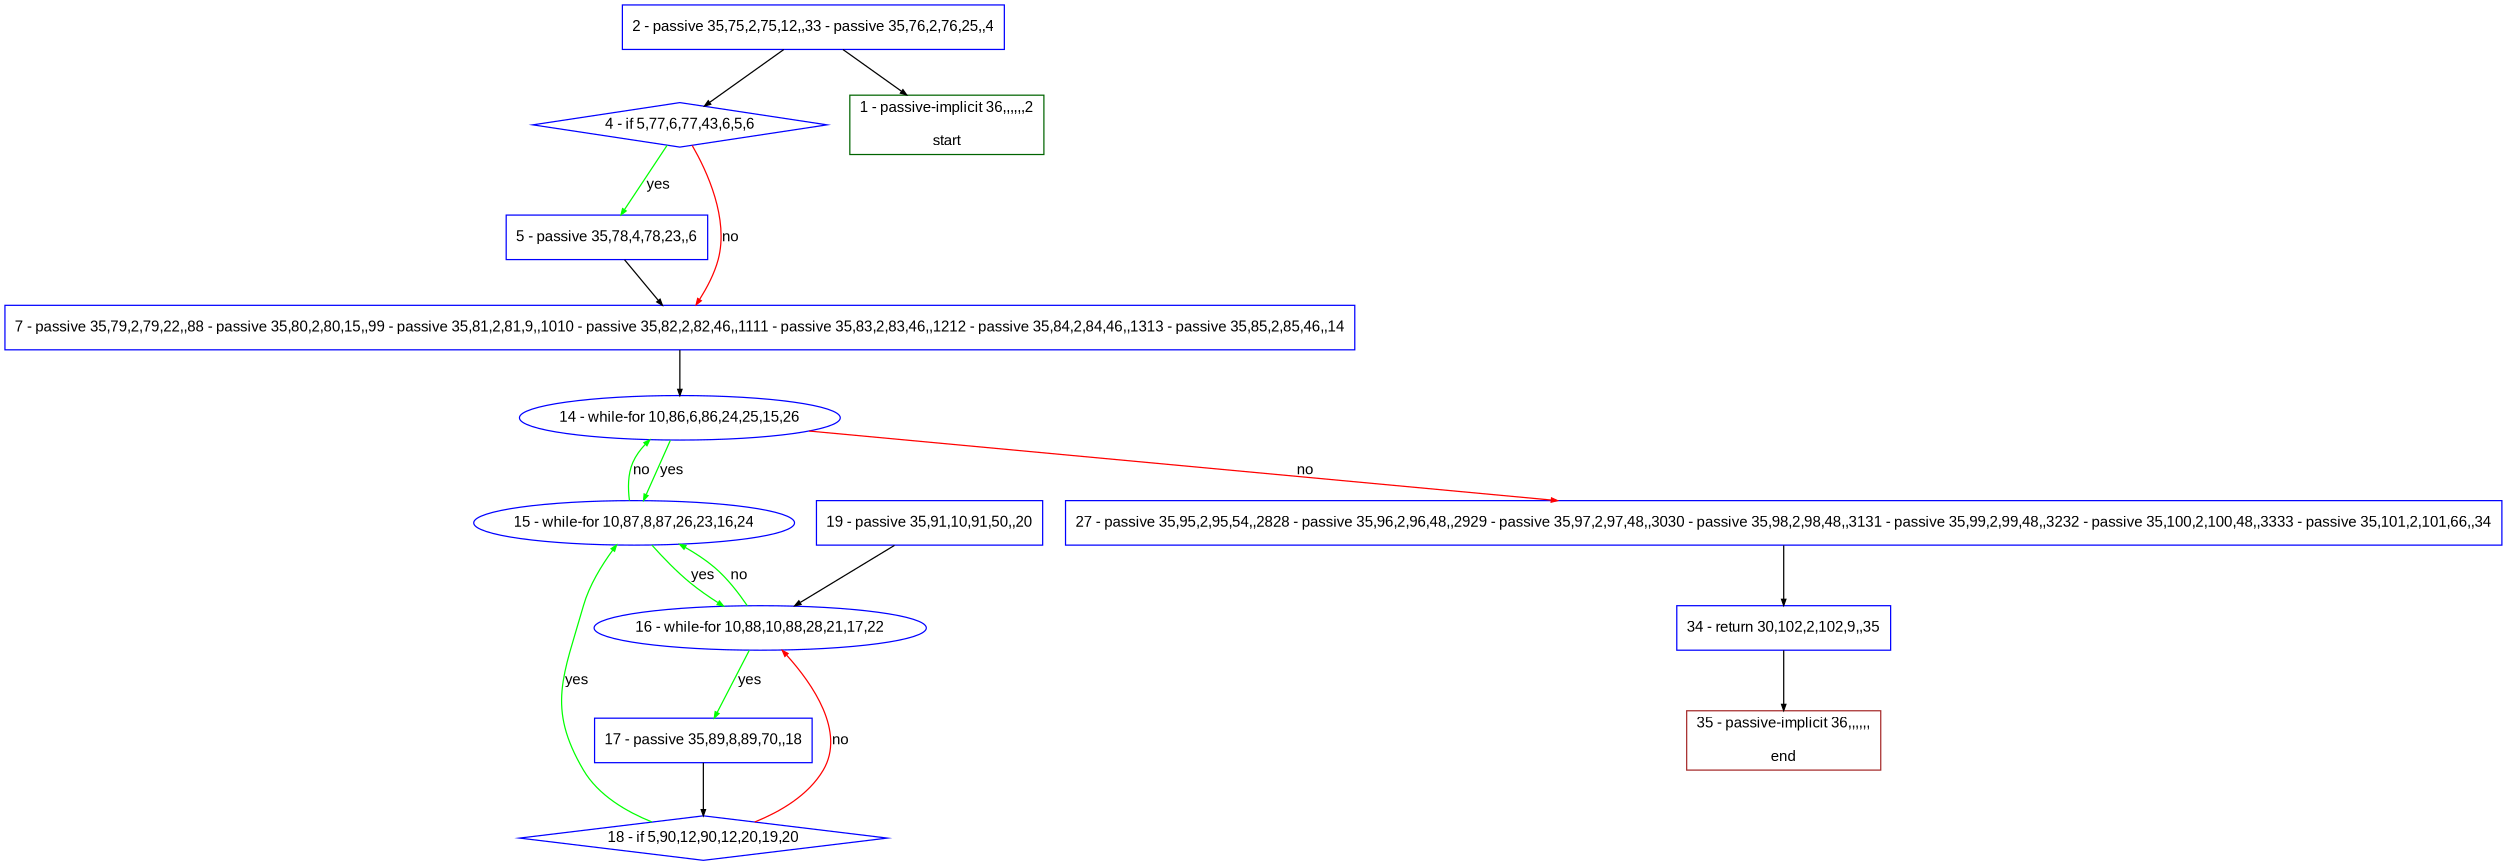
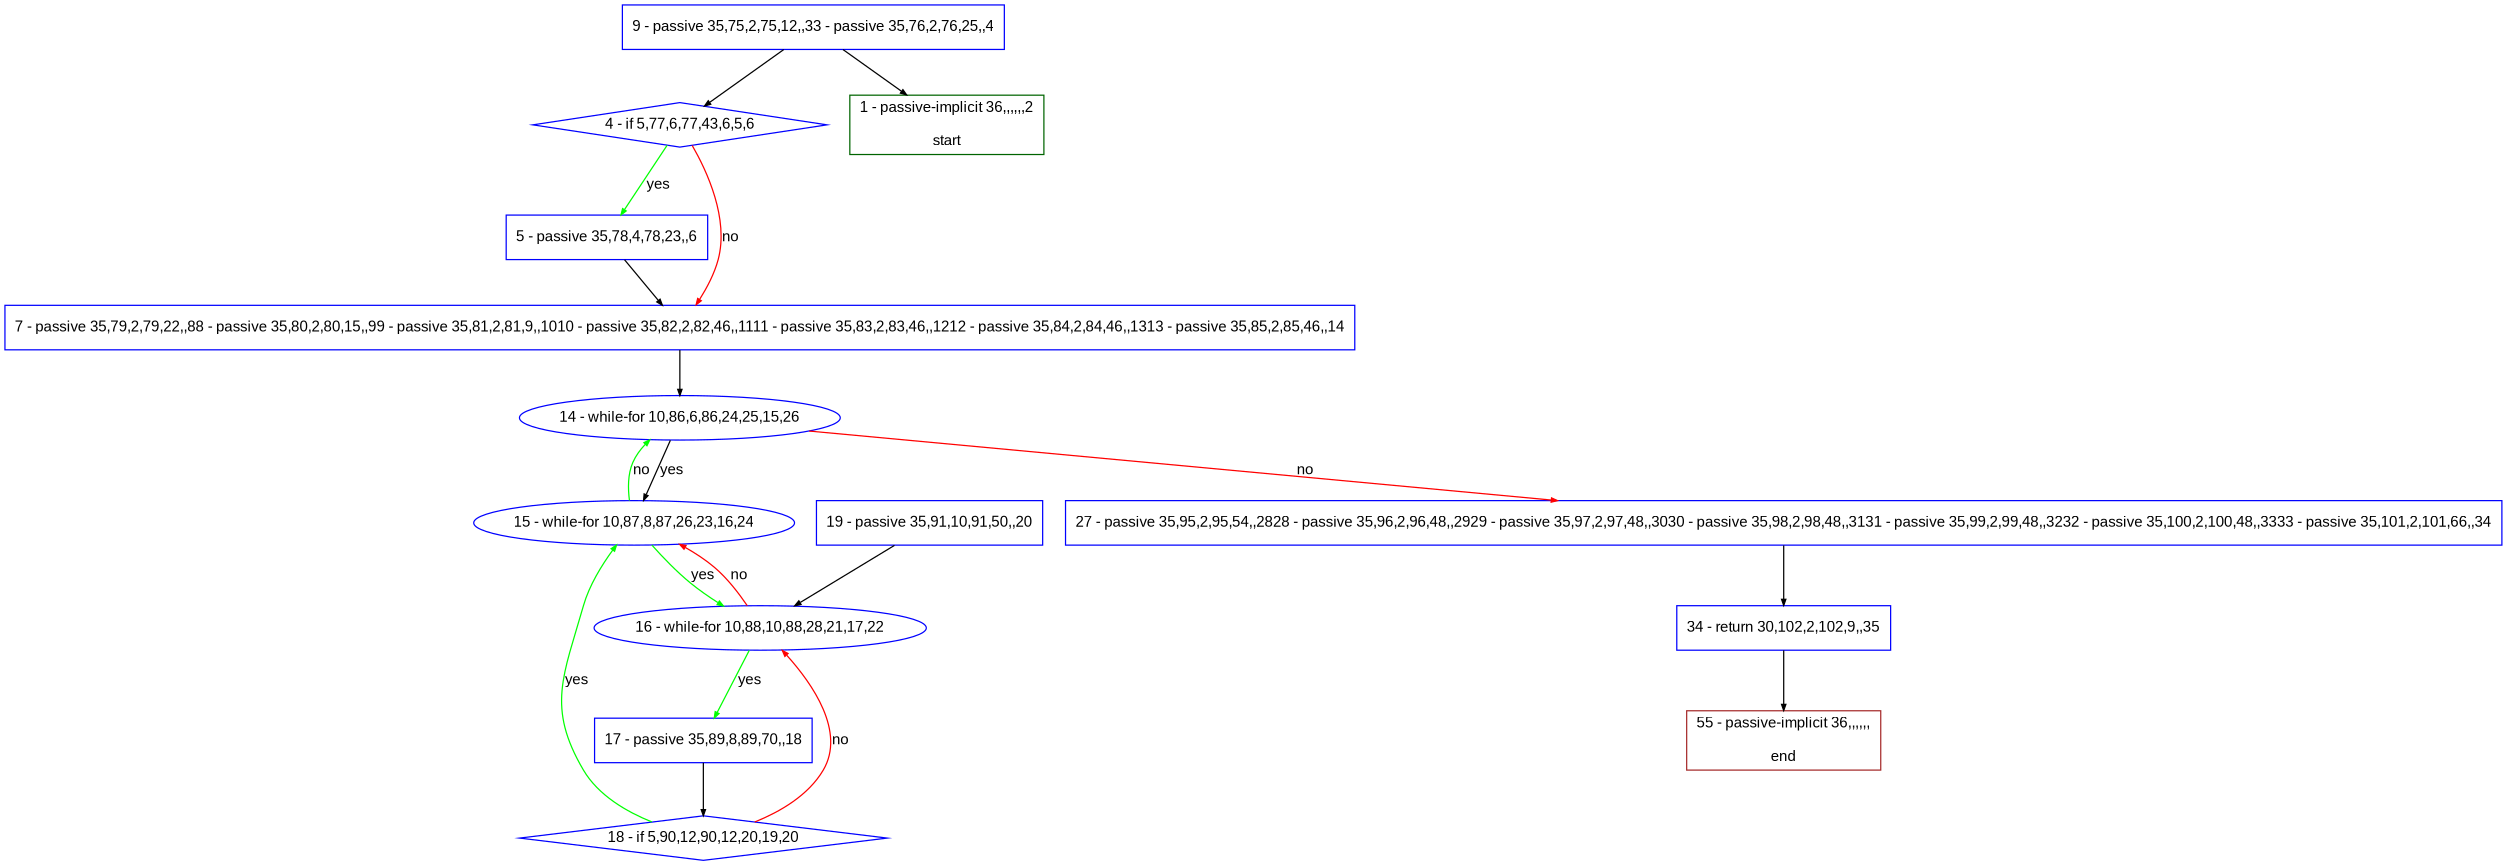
(813, 27) -> (813, 27)
(658, 467) -> (658, 467)
(720, 572) -> (720, 572)
(1784, 740) -> (1784, 740)
